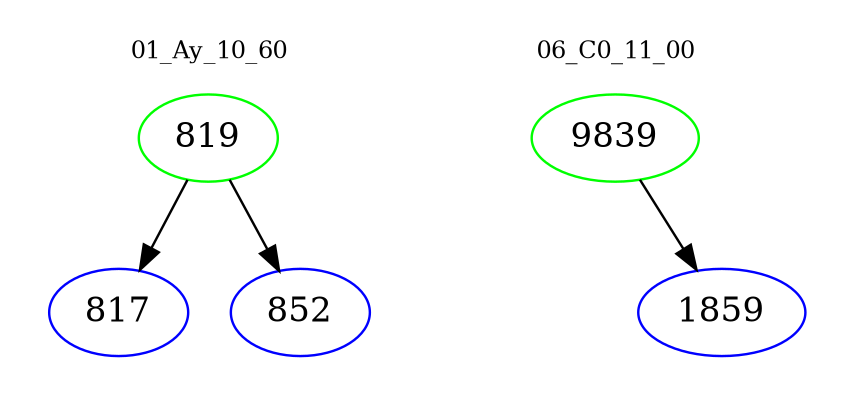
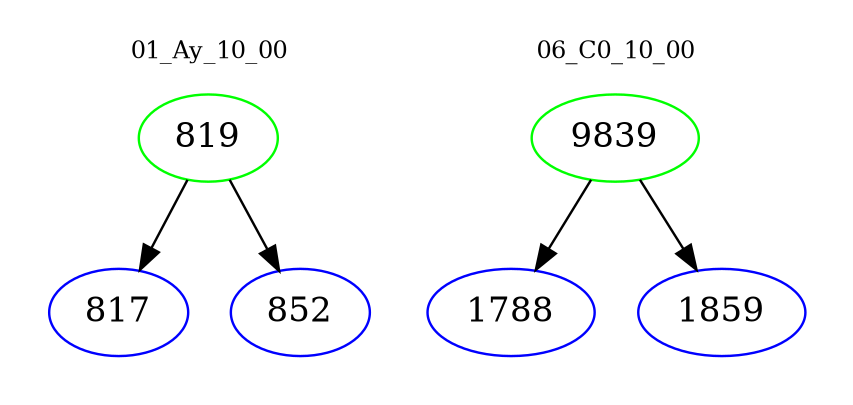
(210, 52) -> (210, 52)
(616, 52) -> (616, 52)
none -> (511, 312)
